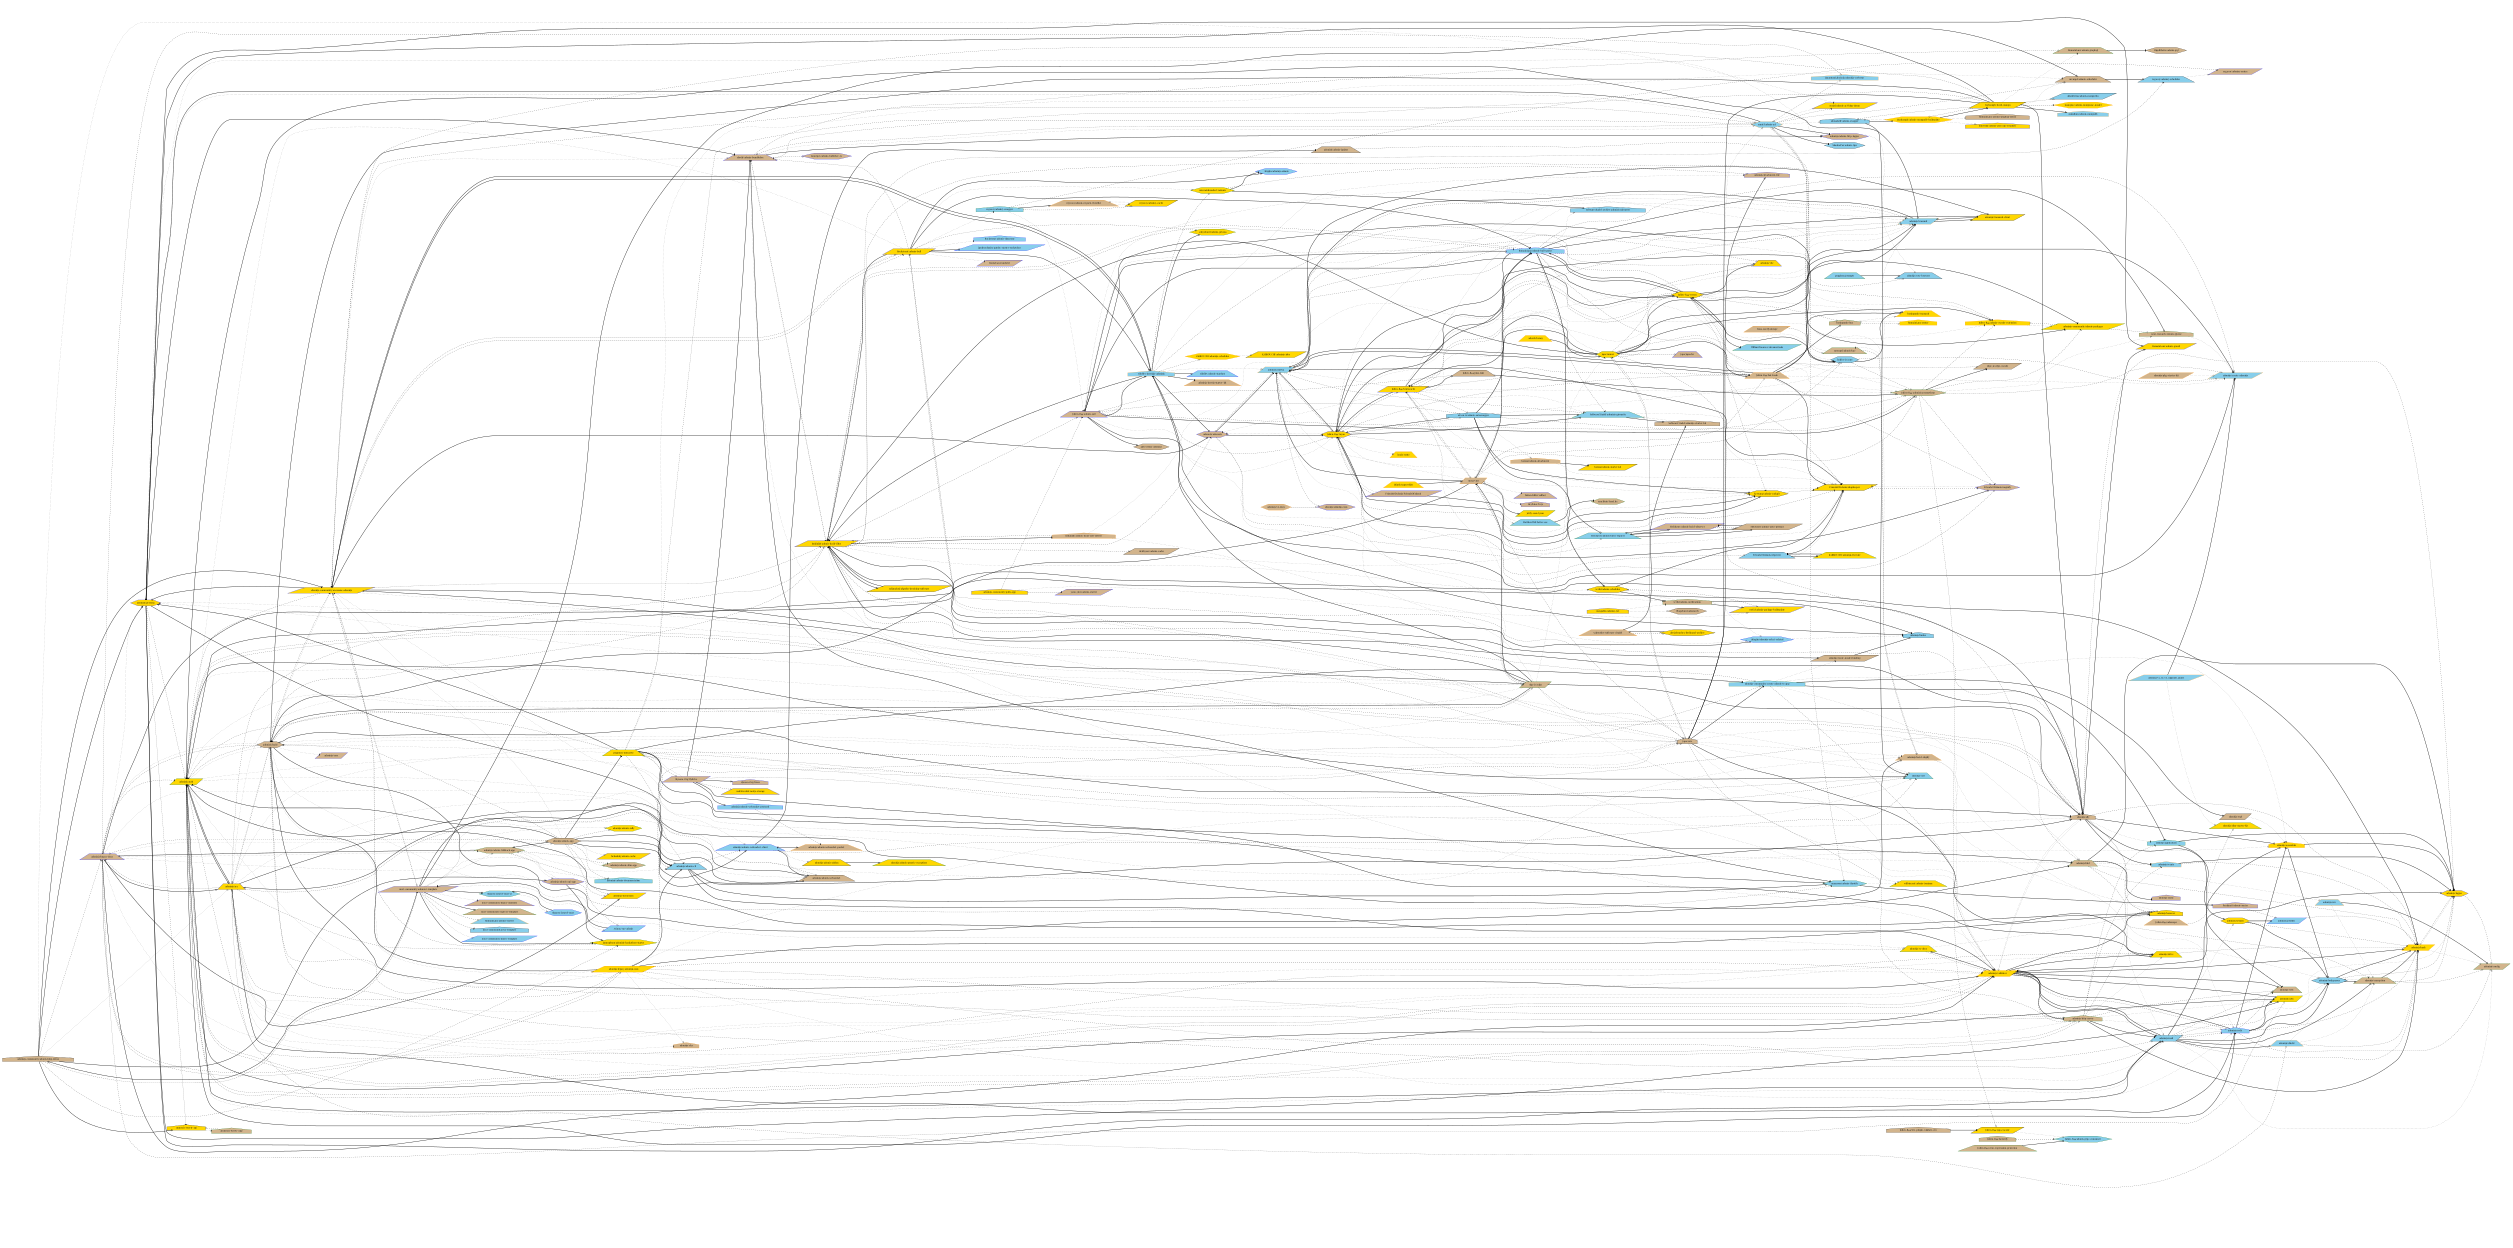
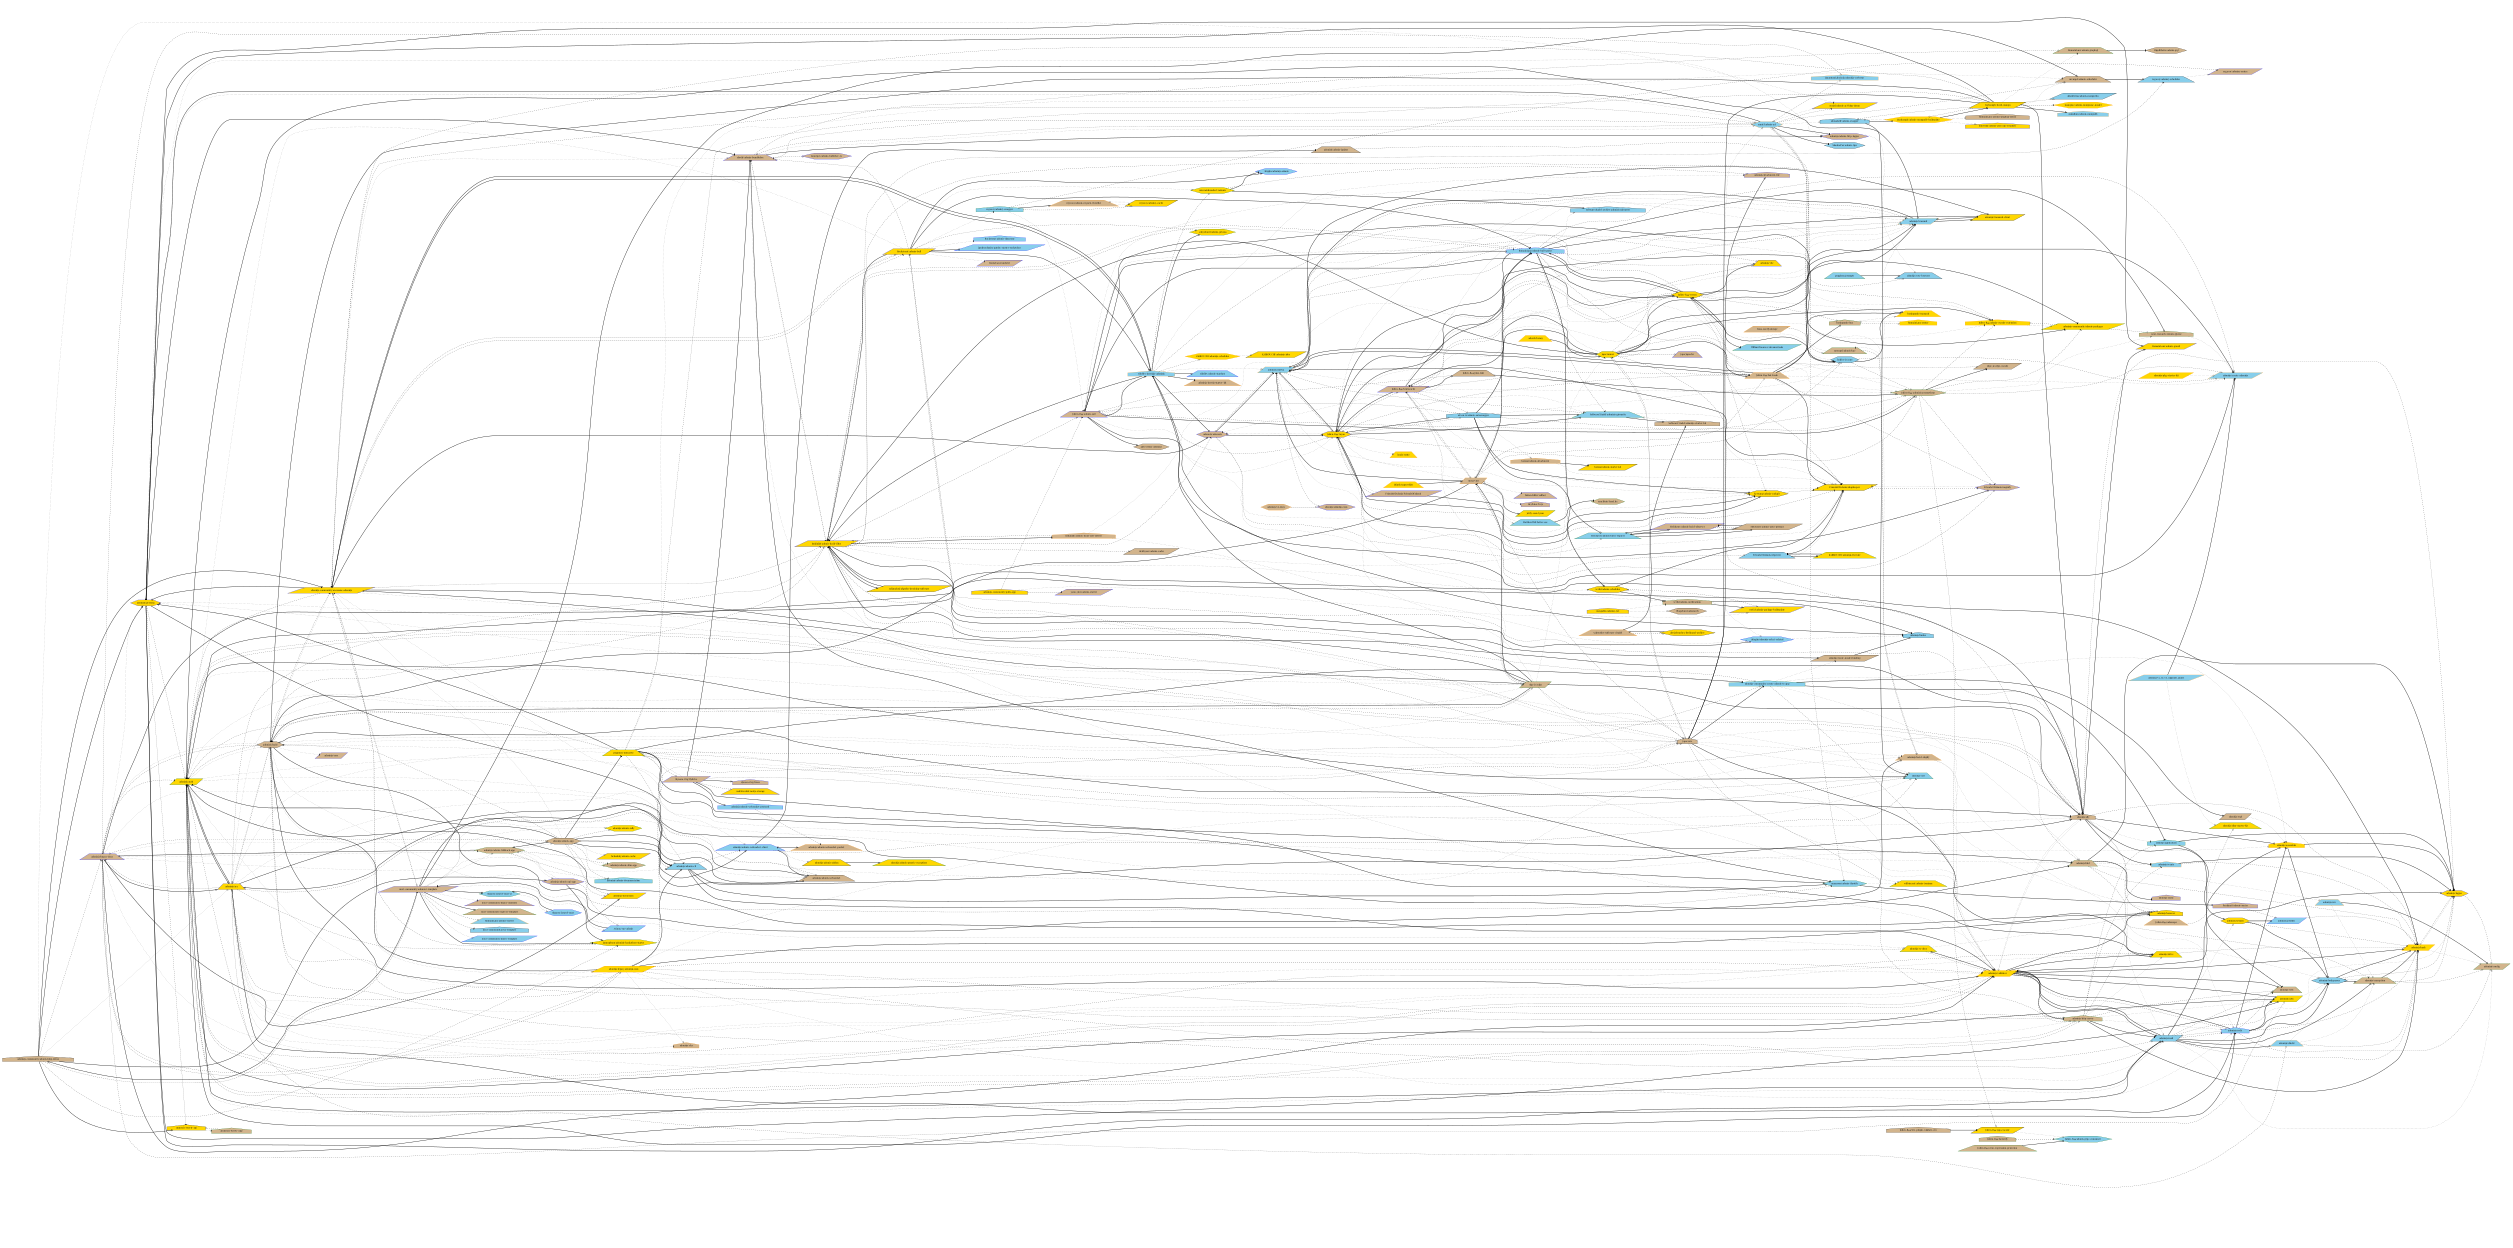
(2166, 376) -> (2166, 376)
(1403, 389) -> (1403, 389)
